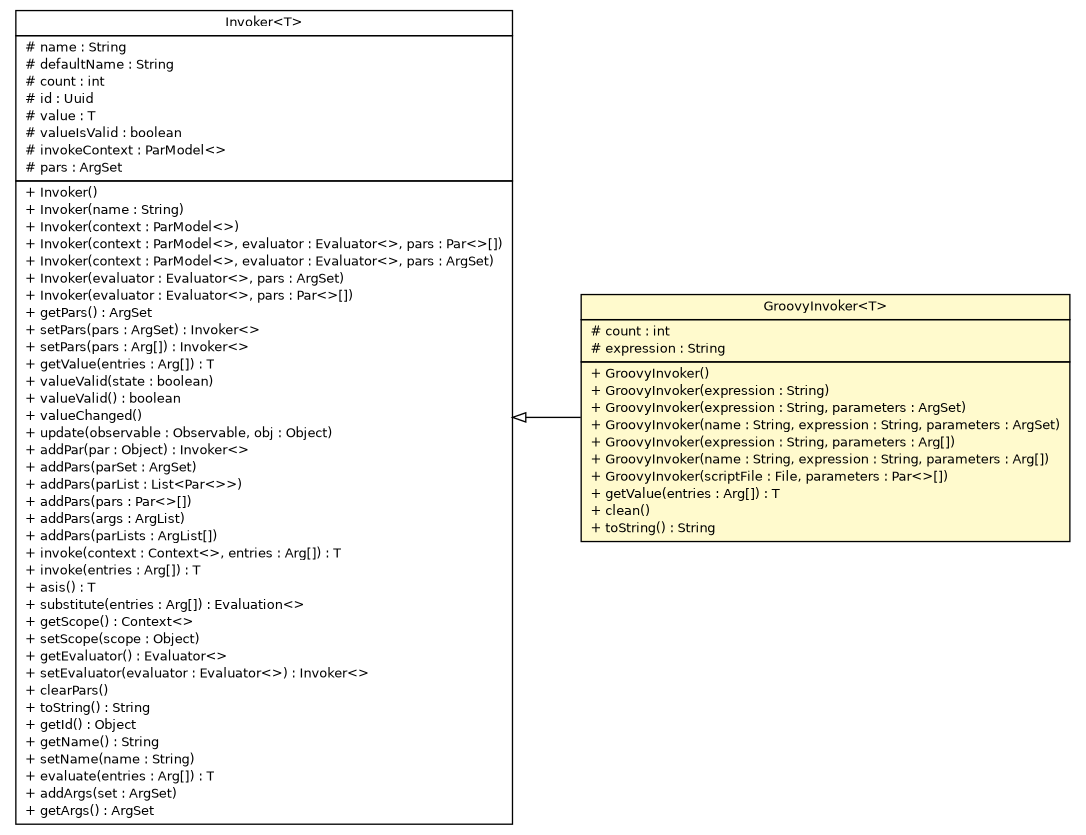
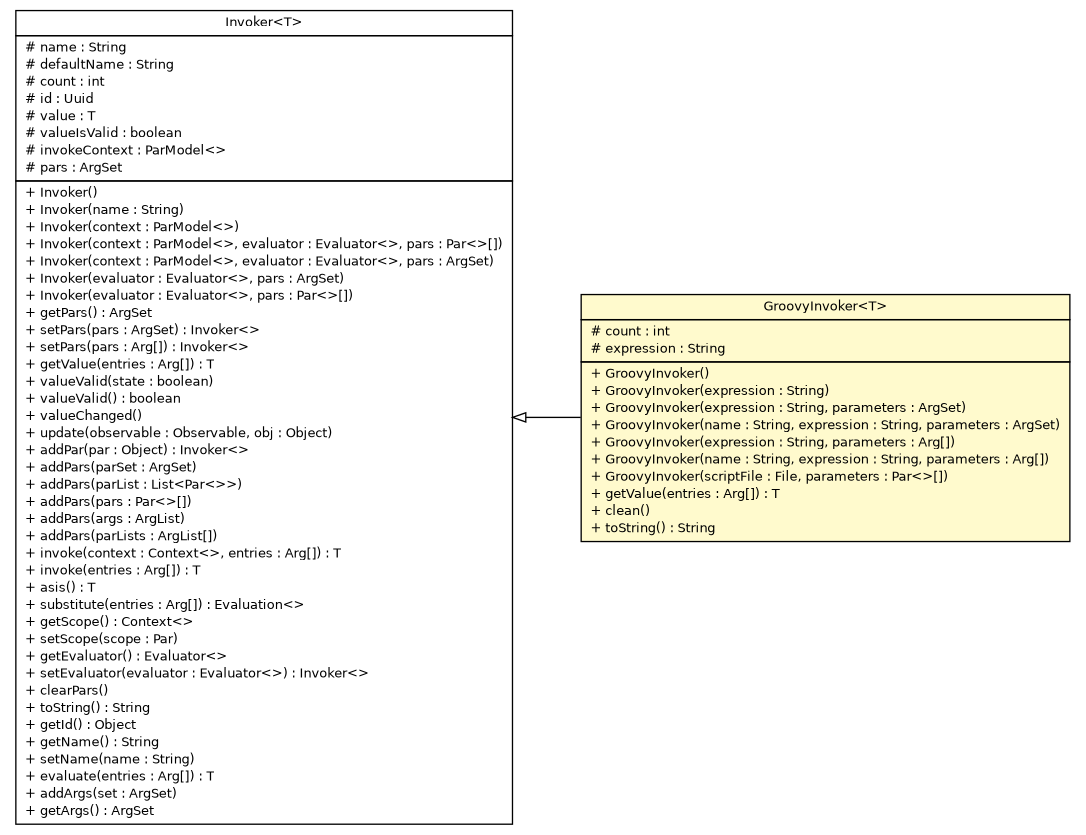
(113, 639) -> (102, 639)
